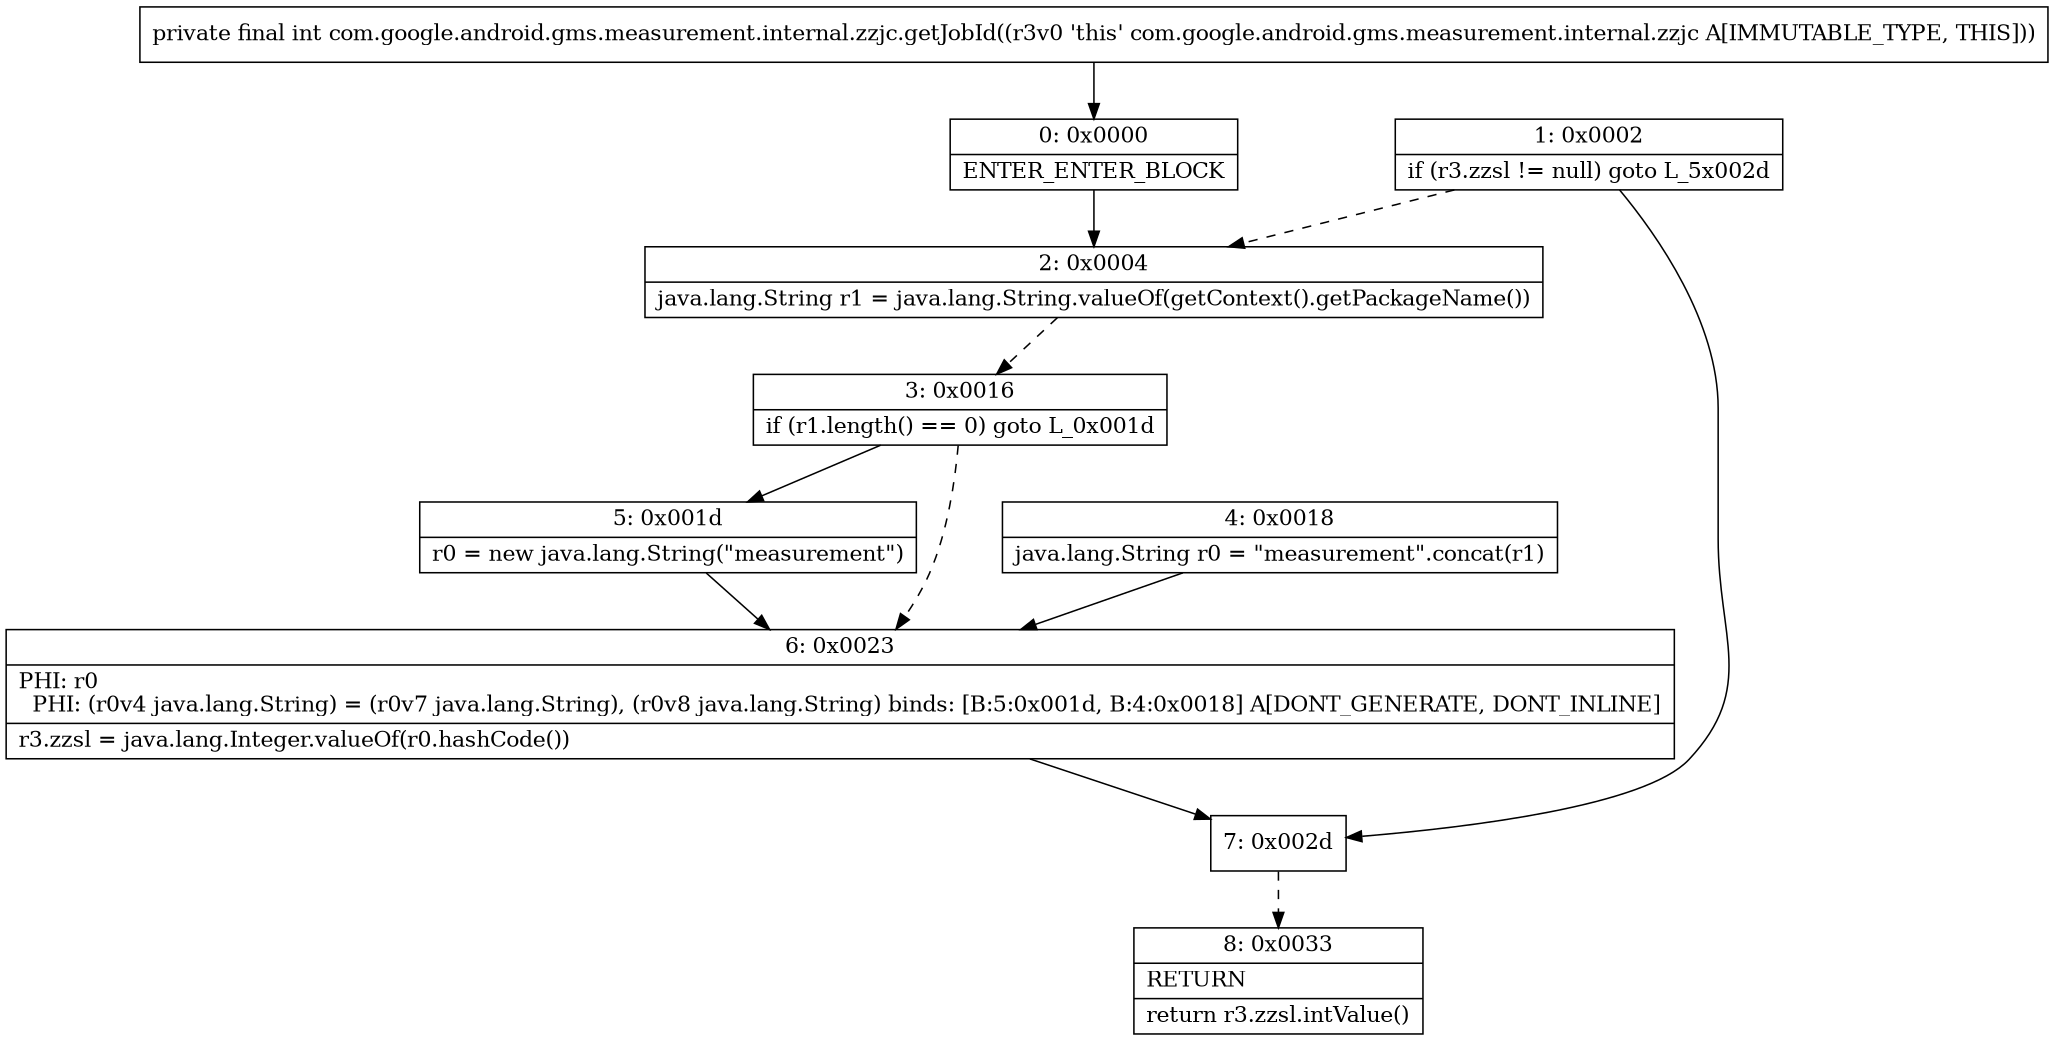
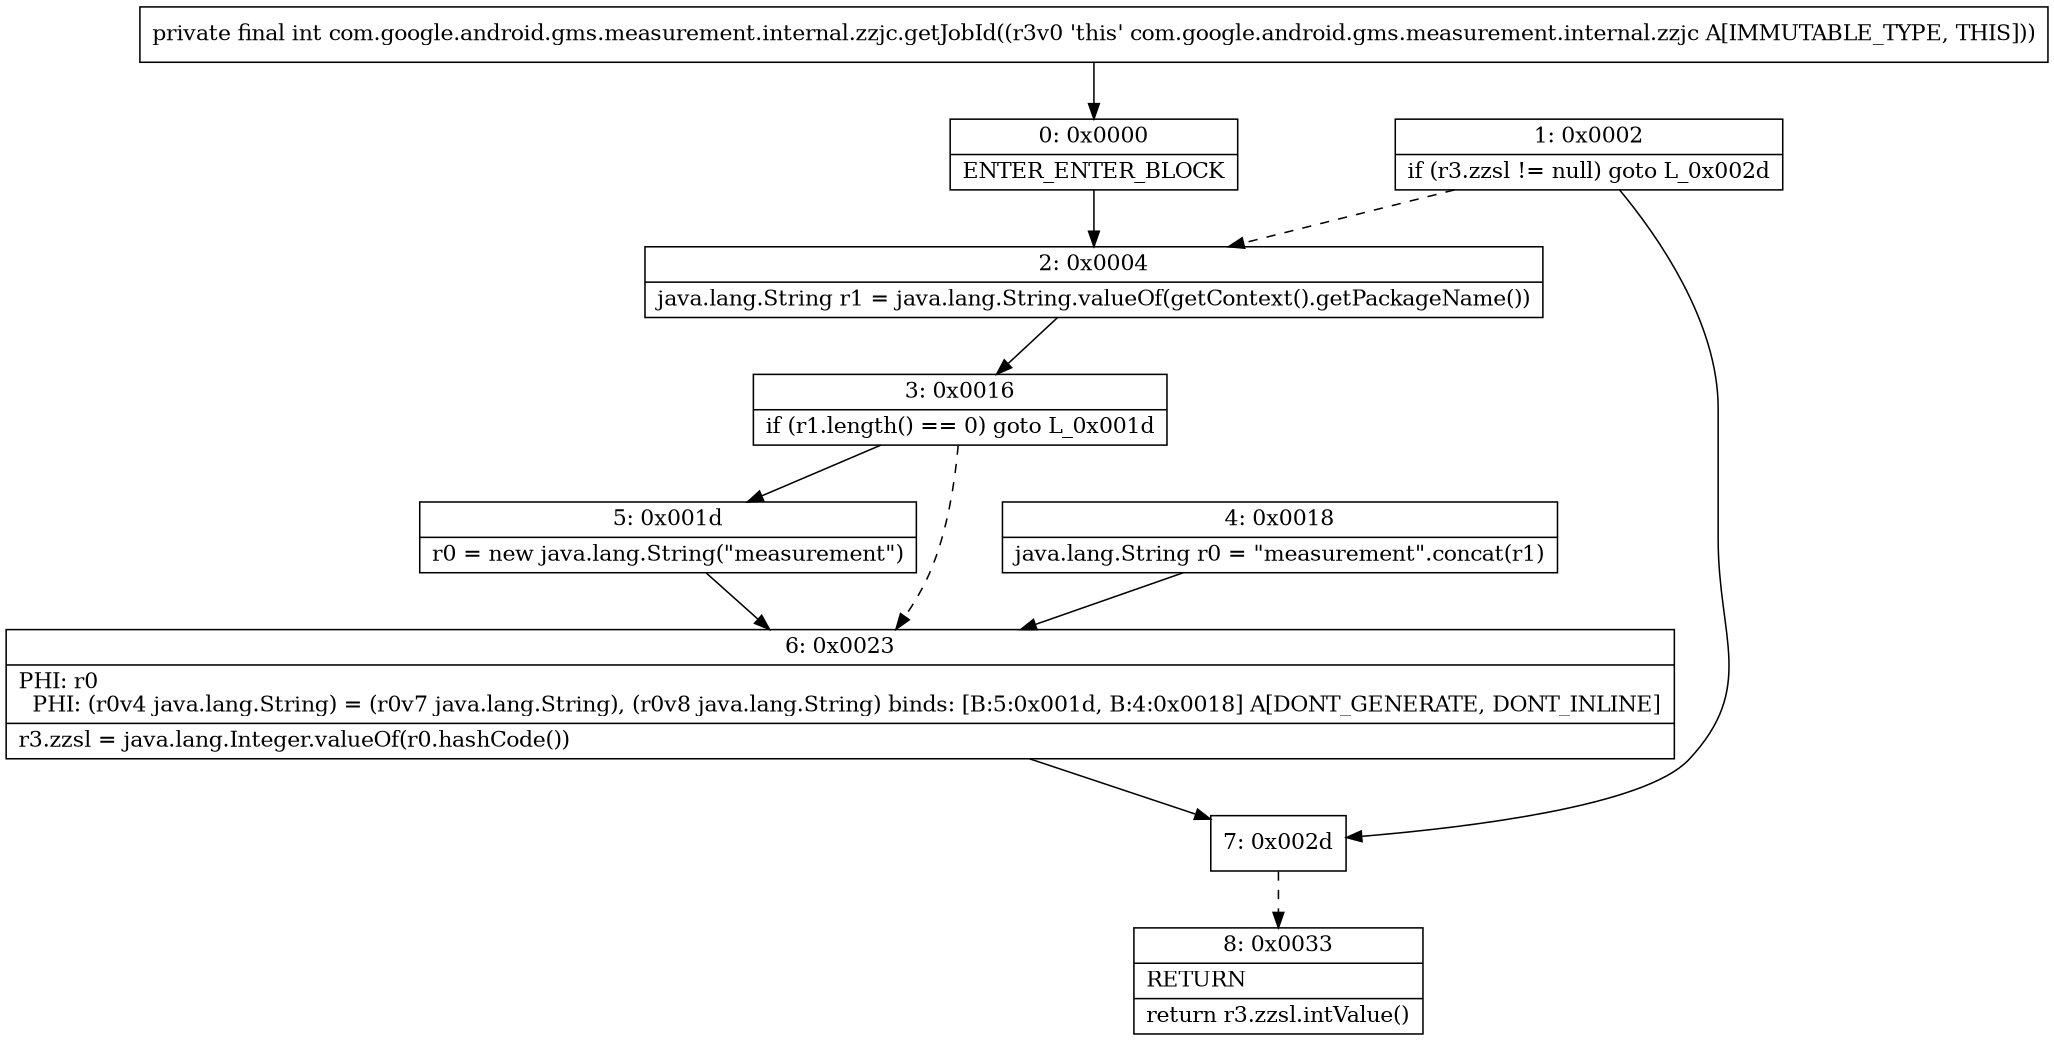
(1589, 171) -> (1589, 171)
(1033, 341) -> (1033, 341)
